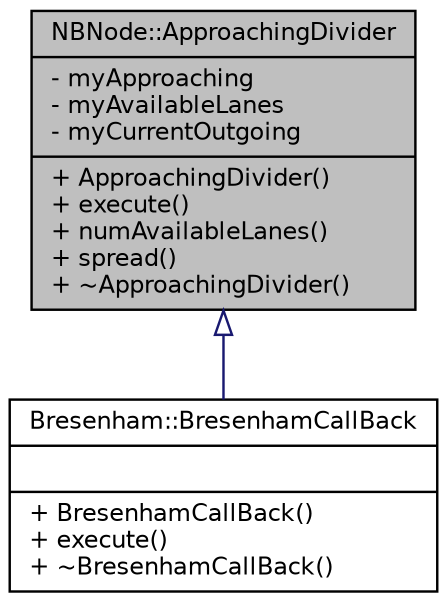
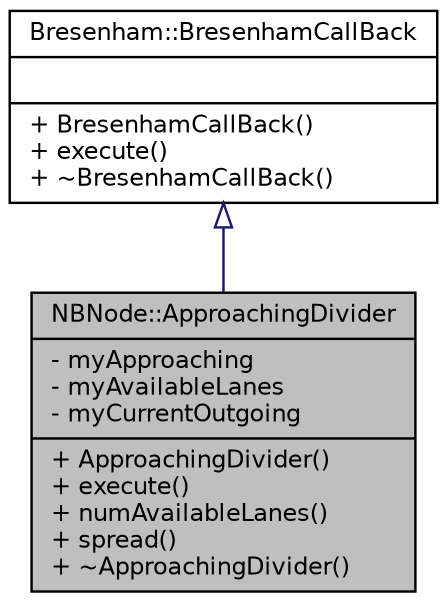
(223, 367) -> (223, 260)
